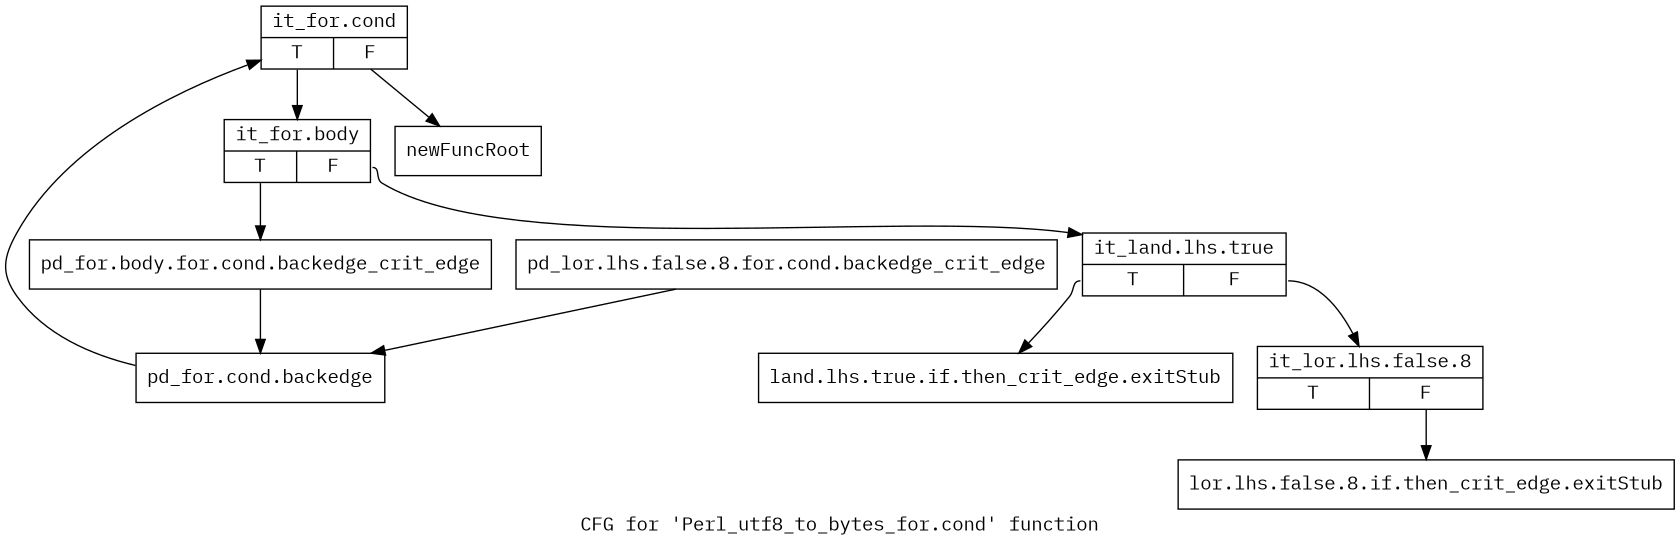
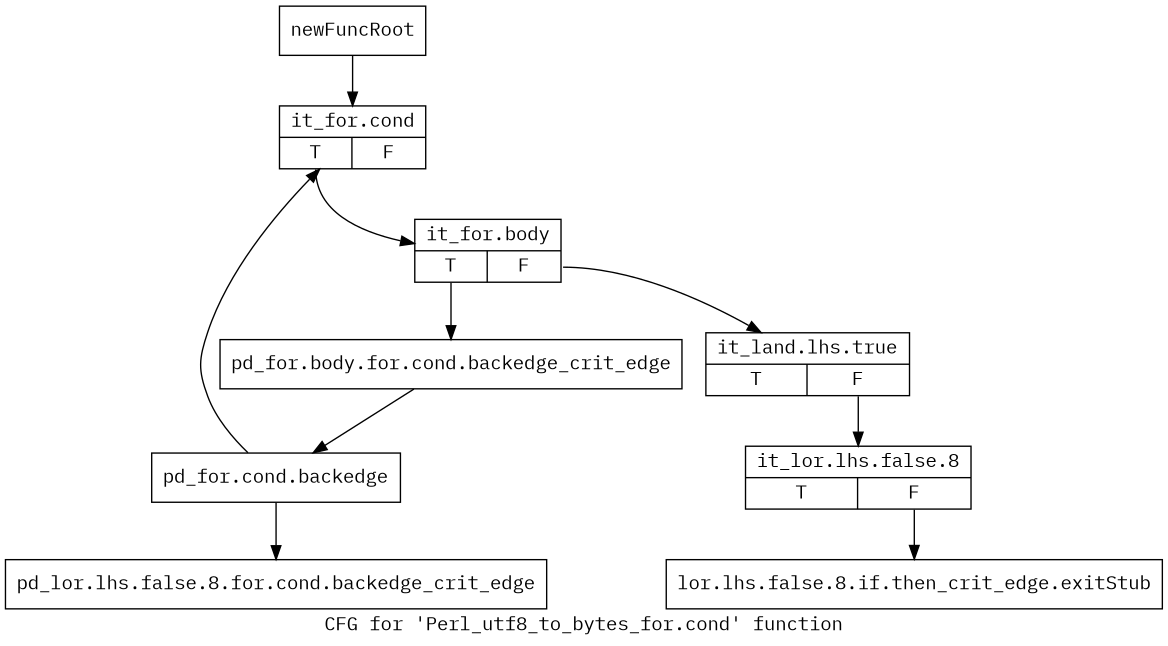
(400, 93) -> (353, 74)
(530, 320) -> (276, 524)
(996, 378) -> none
